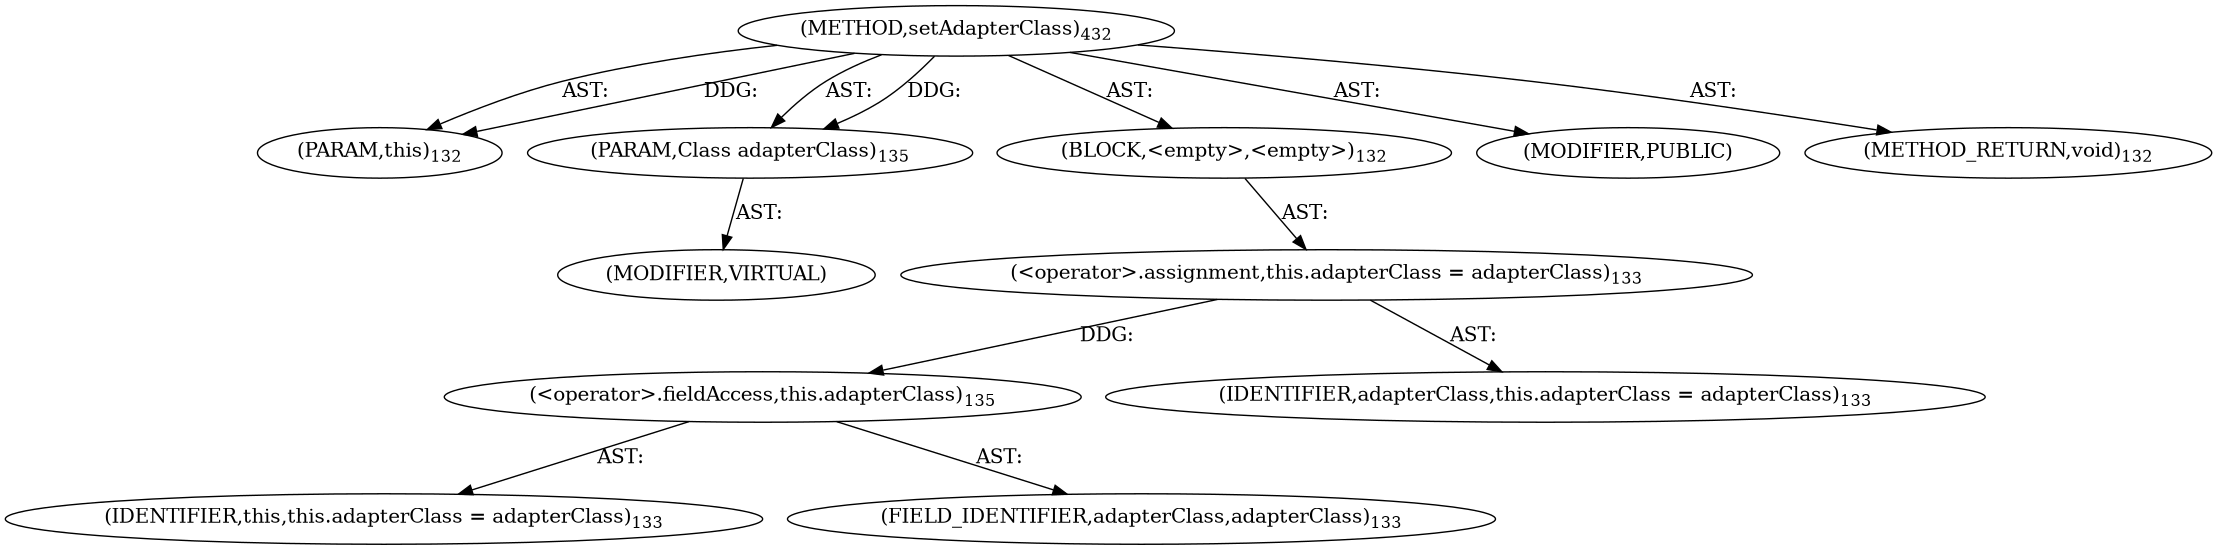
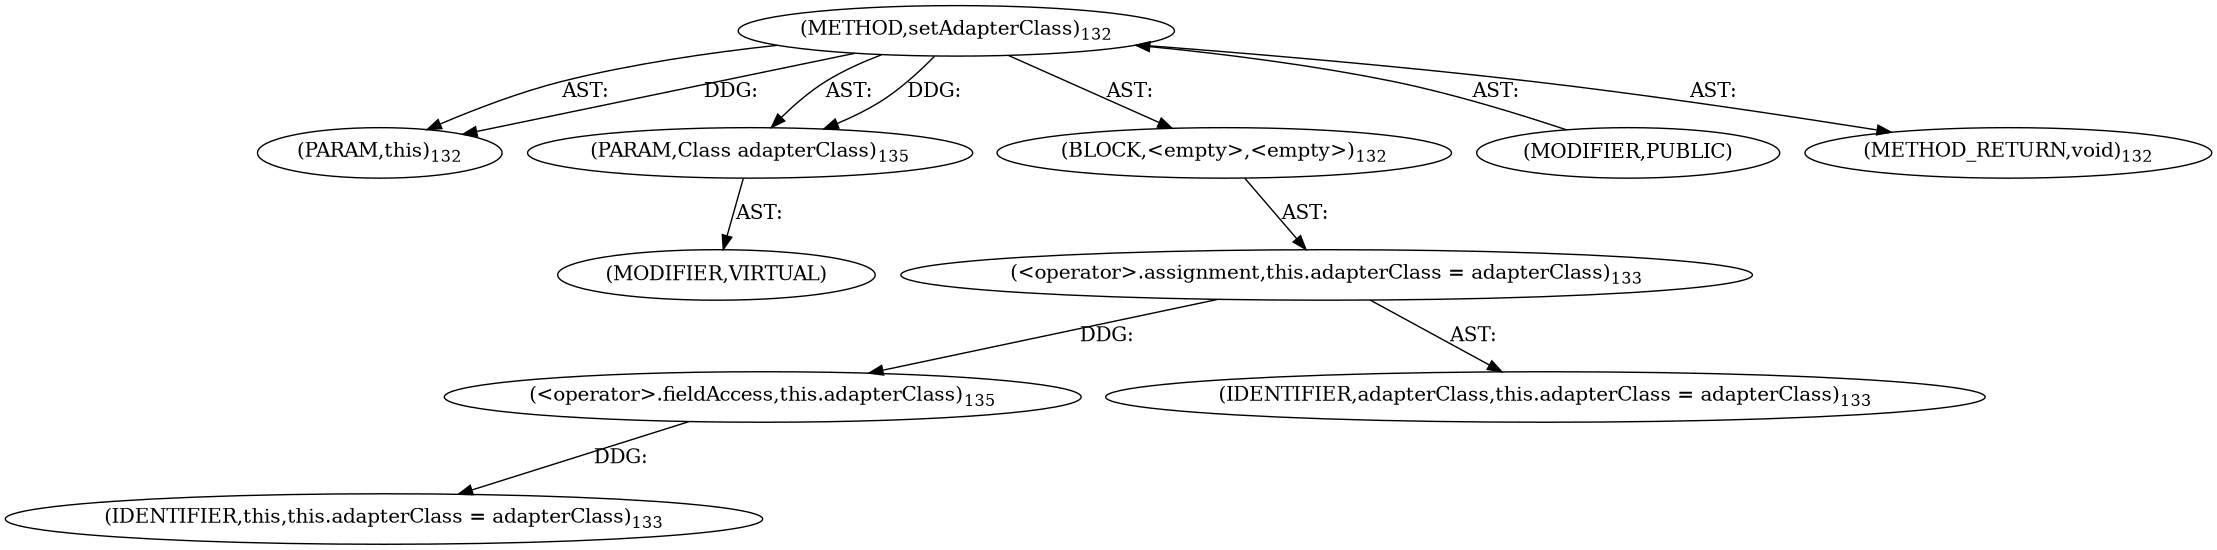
(1097, 29) -> (1097, 29)
(1292, 92) -> (1361, 75)
(624, 458) -> (624, 458)
(1141, 519) -> none
